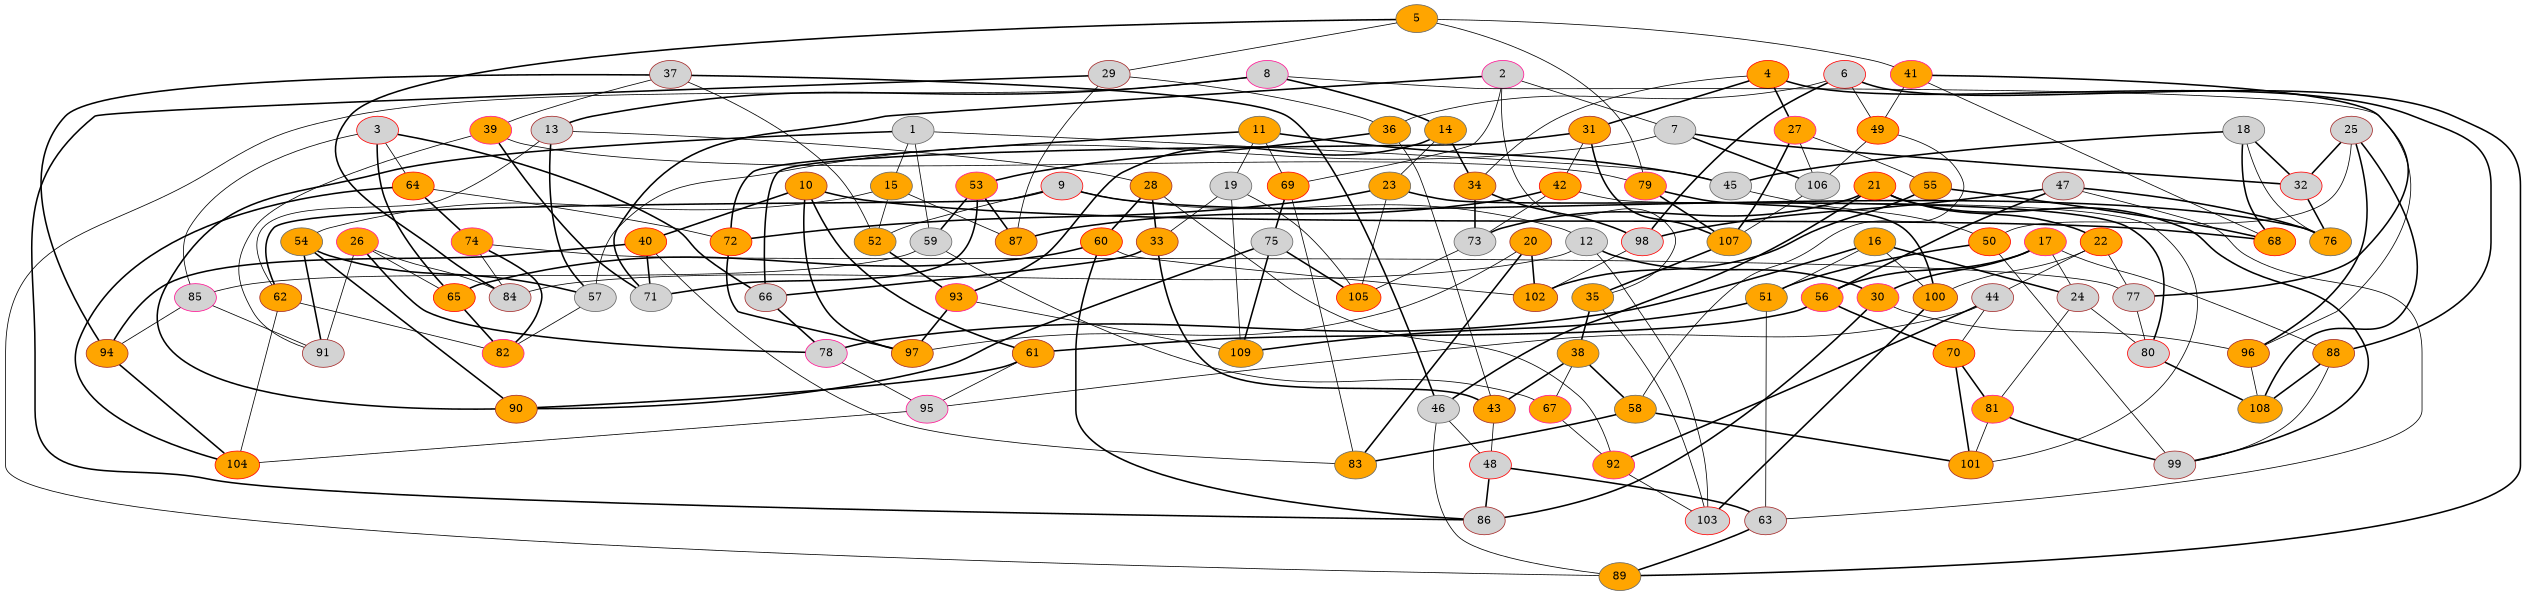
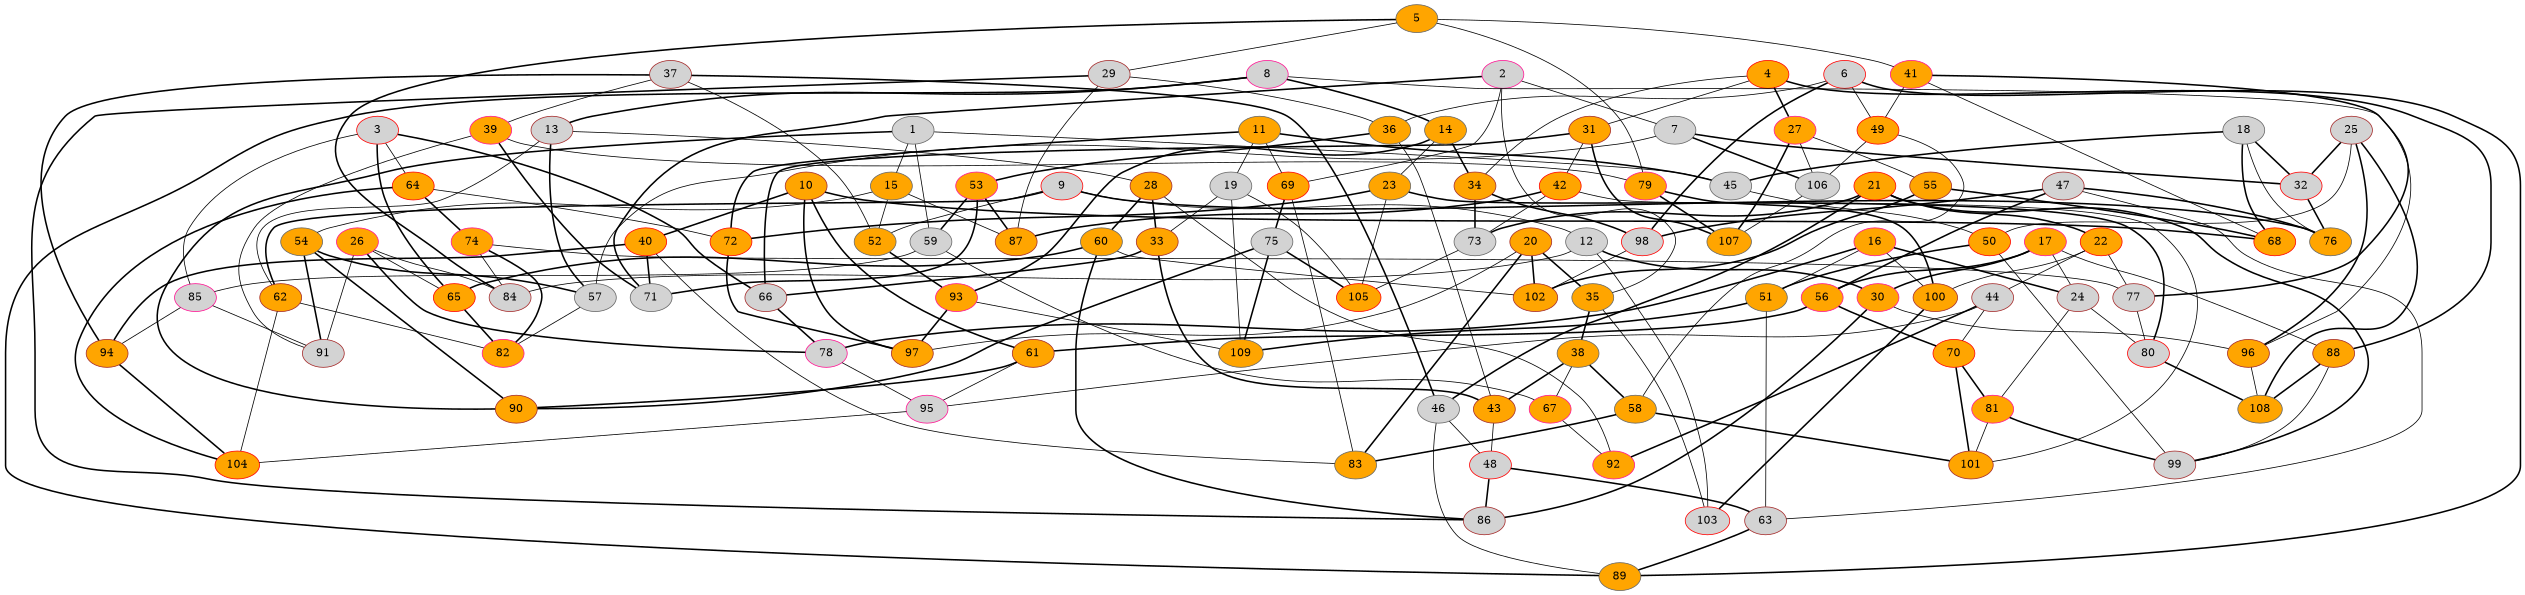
(1675, 103) -> (1675, 103)
(1101, 242) -> (1101, 242)
(1875, 242) -> (1875, 242)
(1661, 270) -> (1562, 270)
(72, 495) -> (72, 495)
(1668, 497) -> none
